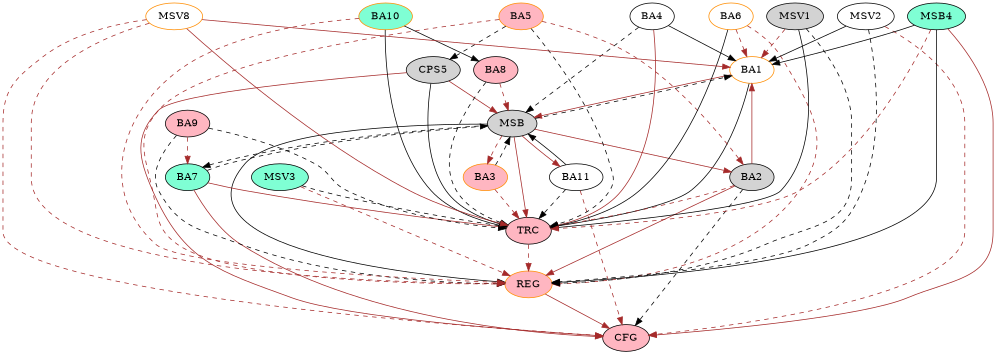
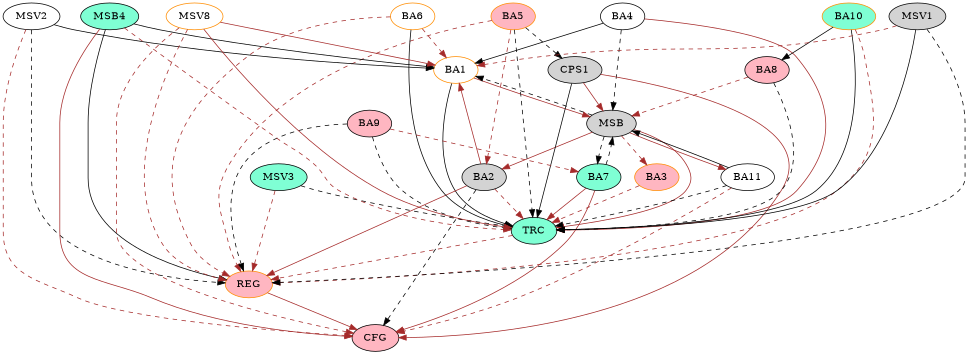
(433, 70) -> (575, 70)
(502, 155) -> none
(233, 199) -> none
(529, 231) -> (534, 231)
